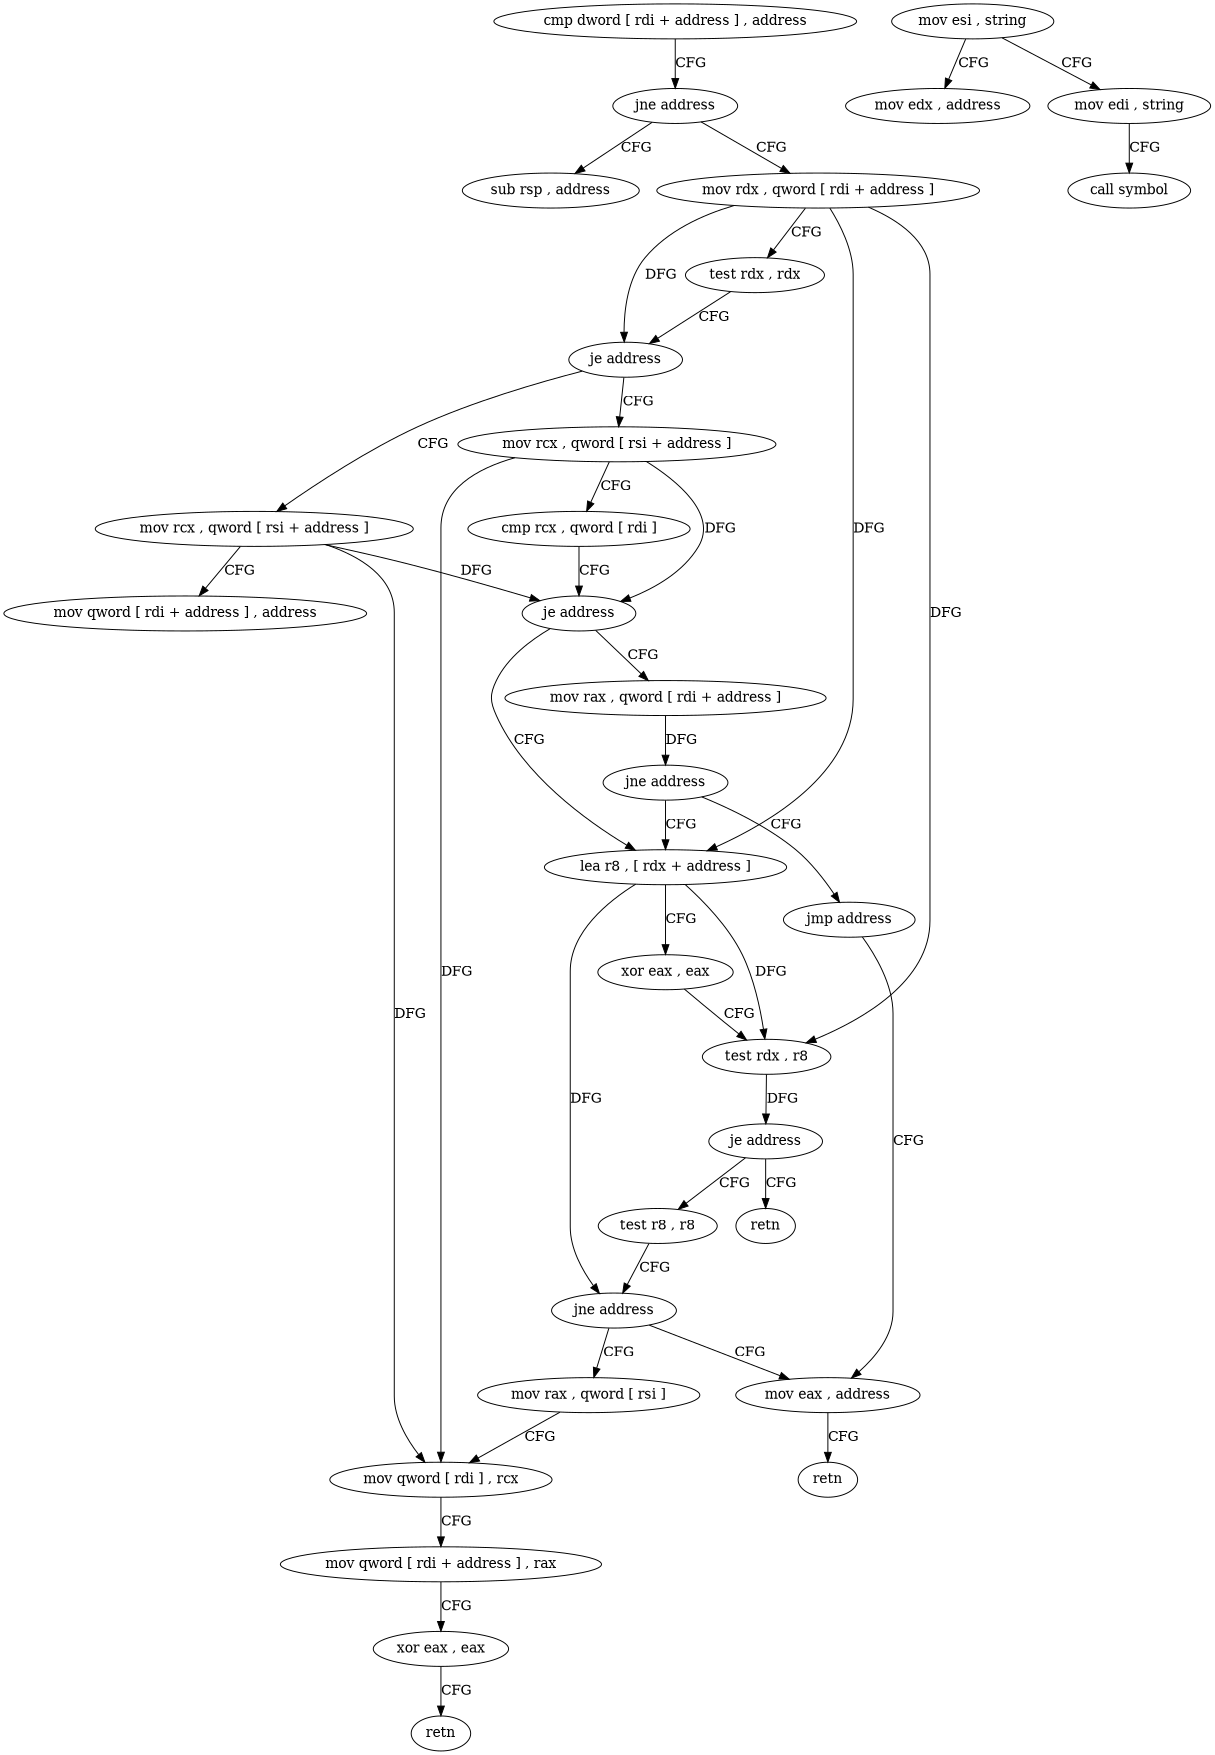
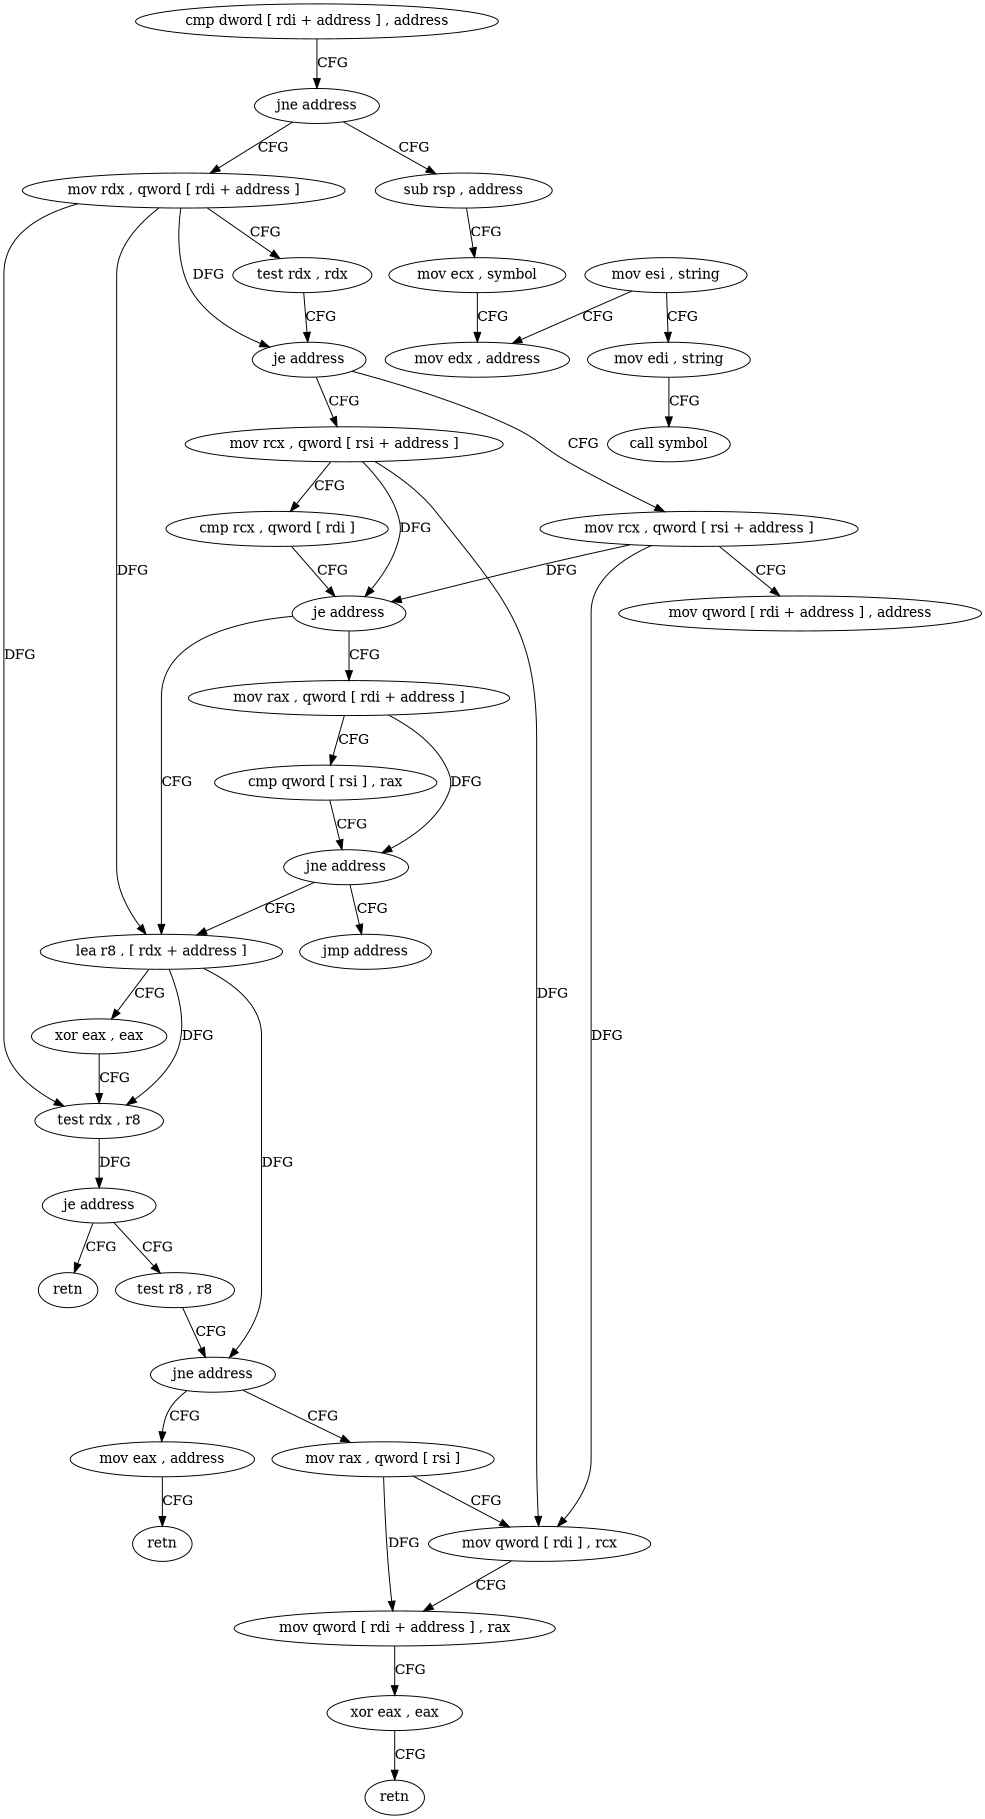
none -> (477, 275)
none -> (326, 783)
(893, 1156) -> none
none -> (386, 1539)
